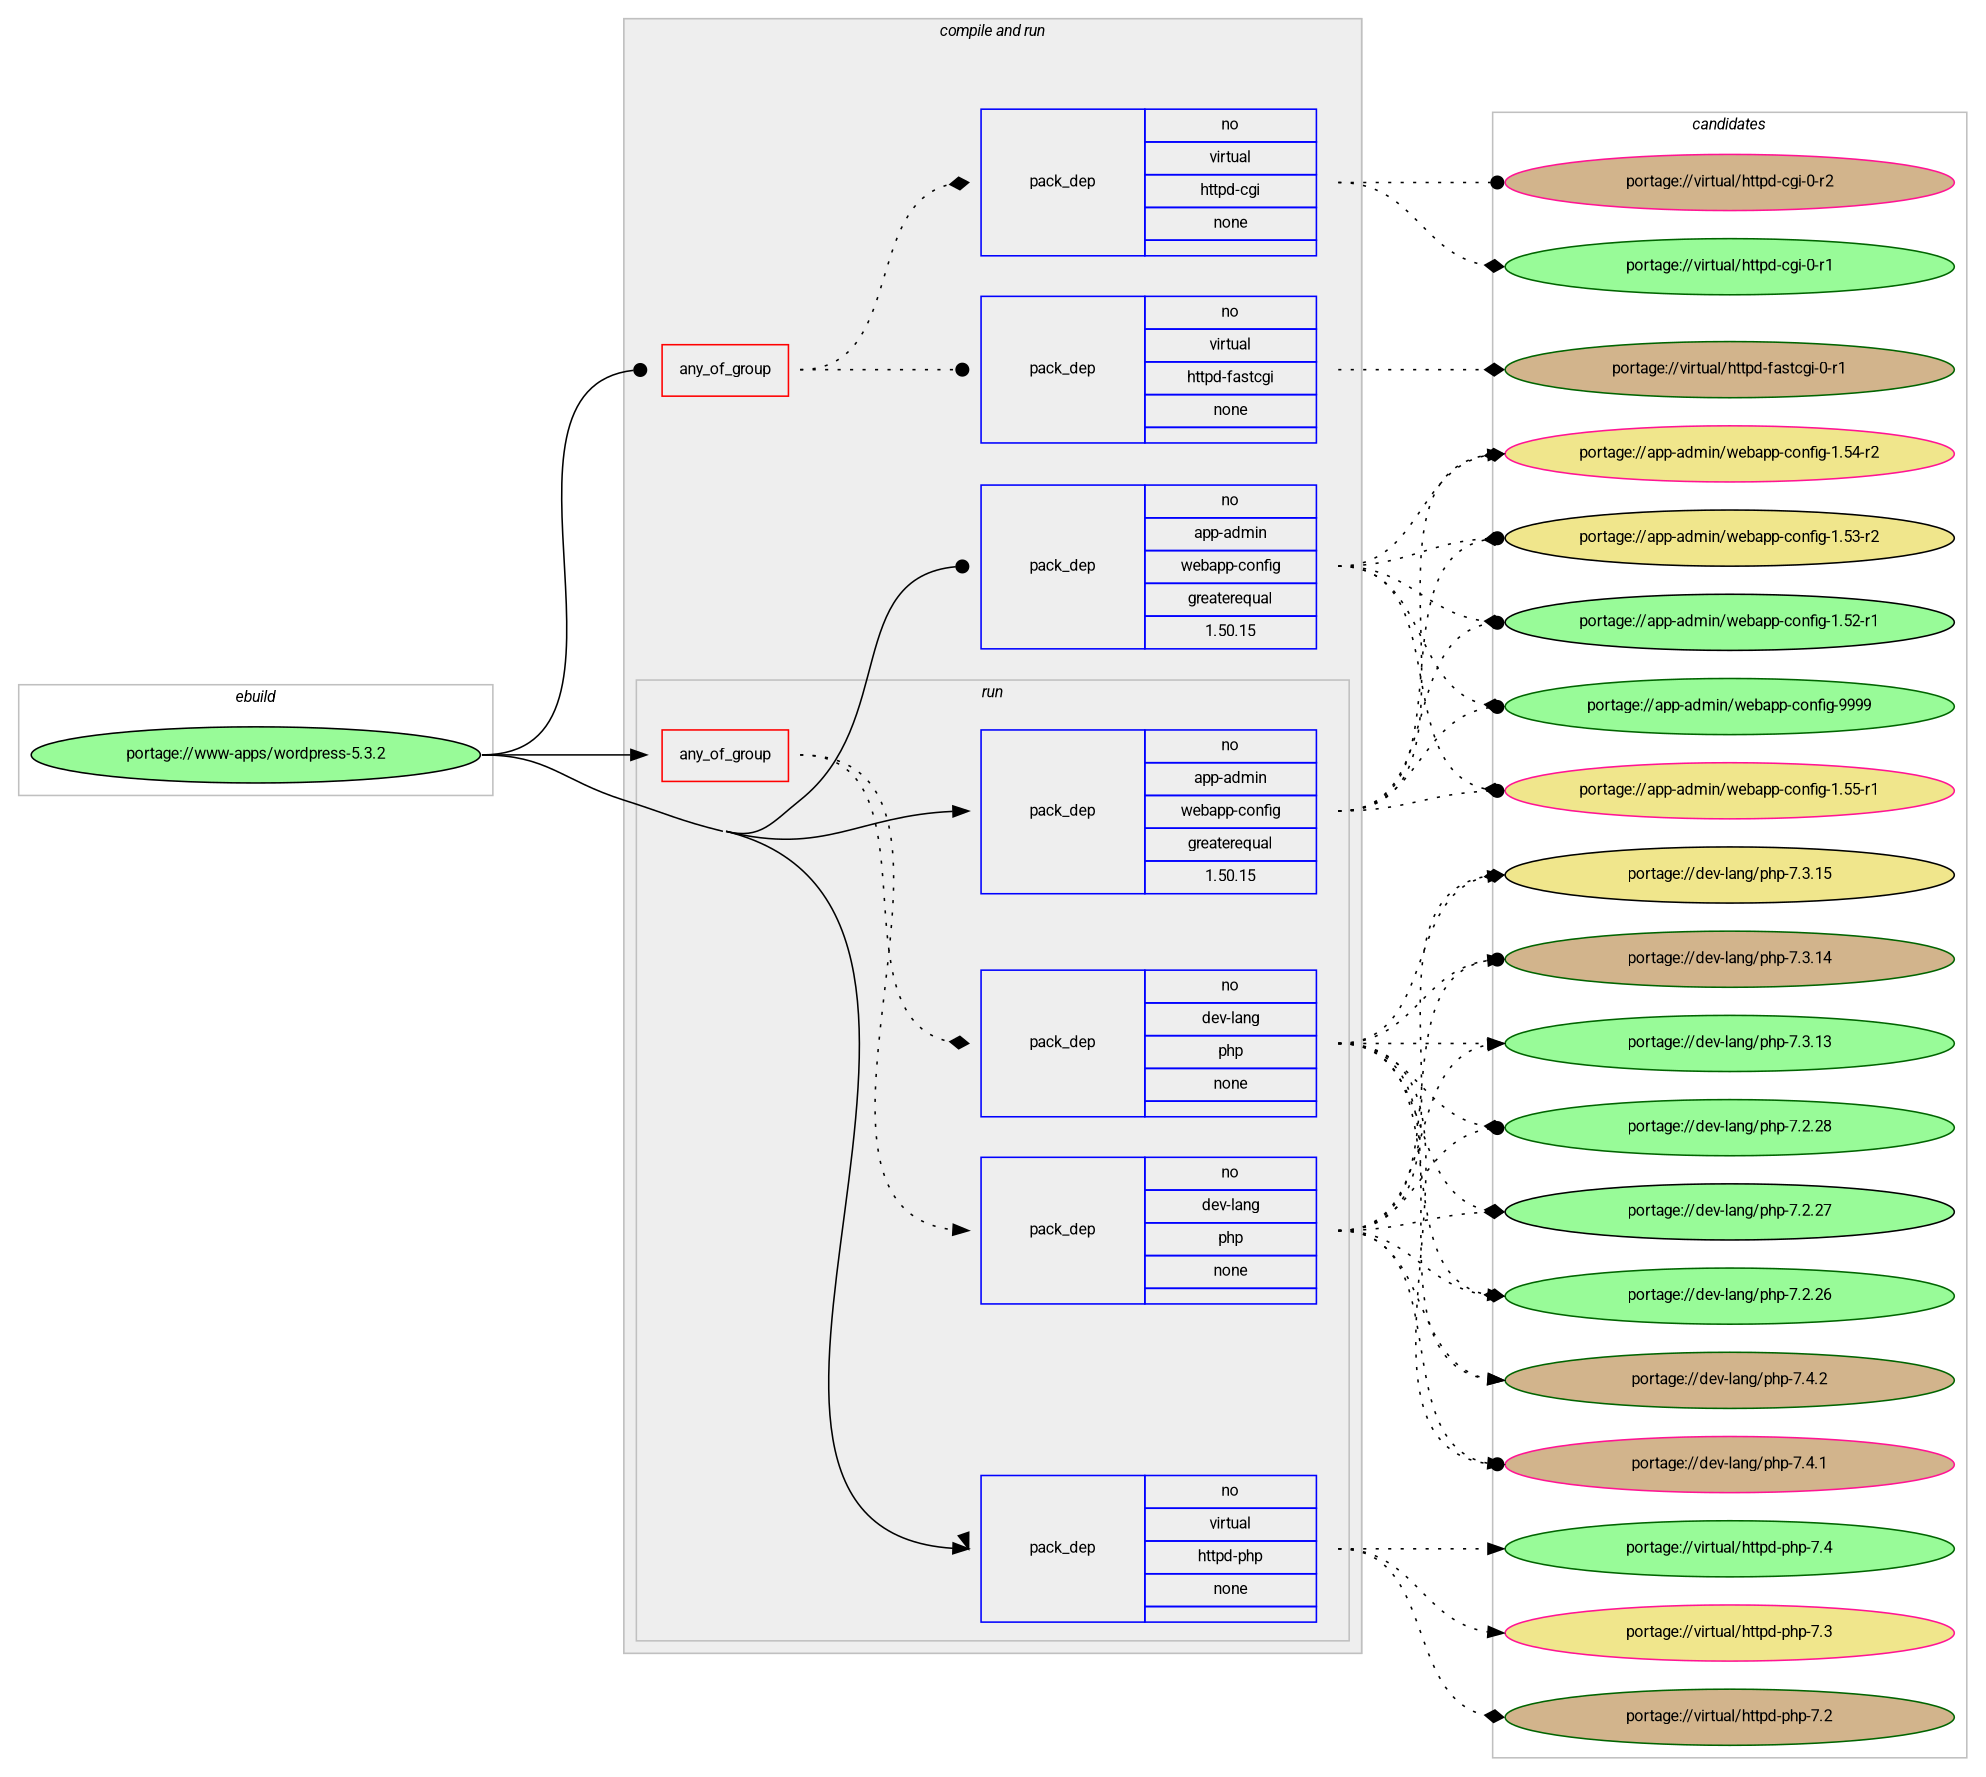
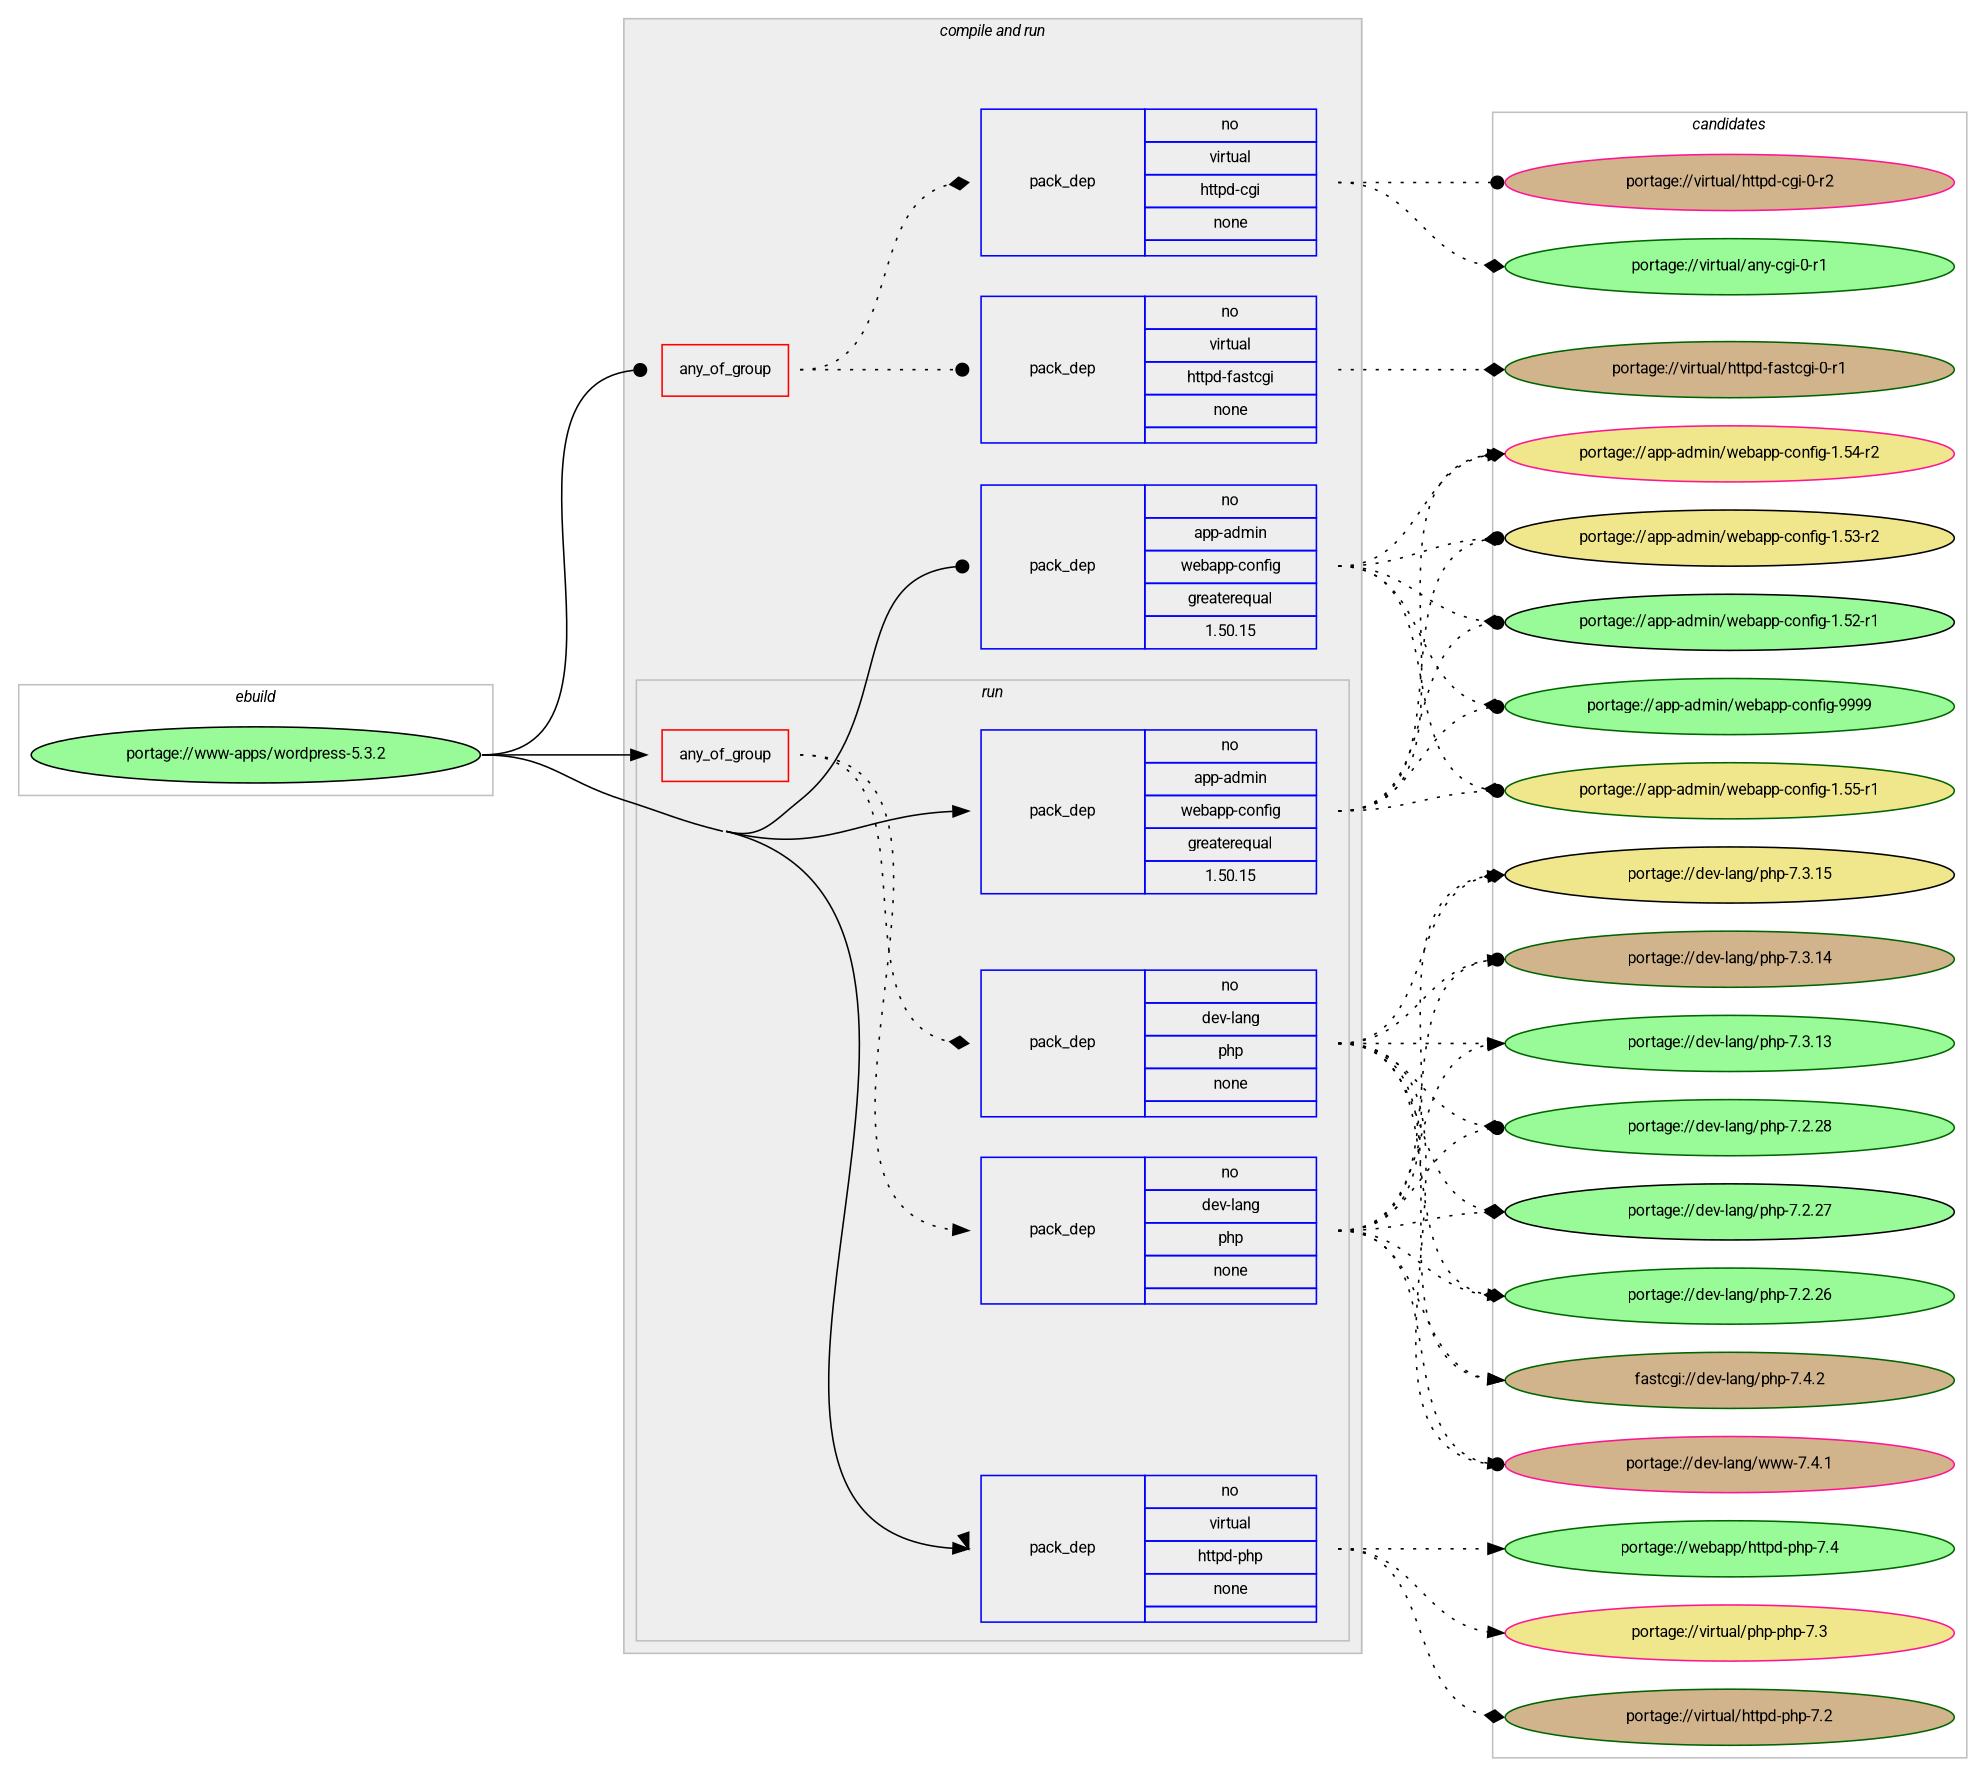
(1730, 267) -> (1730, 267)
(1730, 791) -> (1730, 791)
(1730, 1380) -> (1730, 1380)
(1730, 1465) -> (1730, 1465)
(1730, 1549) -> (1730, 1549)
(1730, 1633) -> (1730, 1633)
